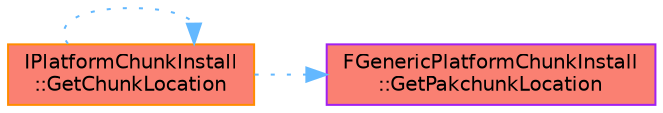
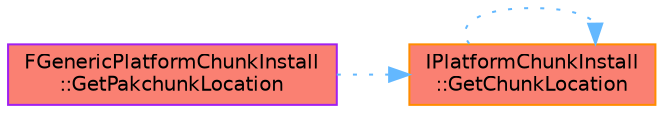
(280, 75) -> (363, 75)
